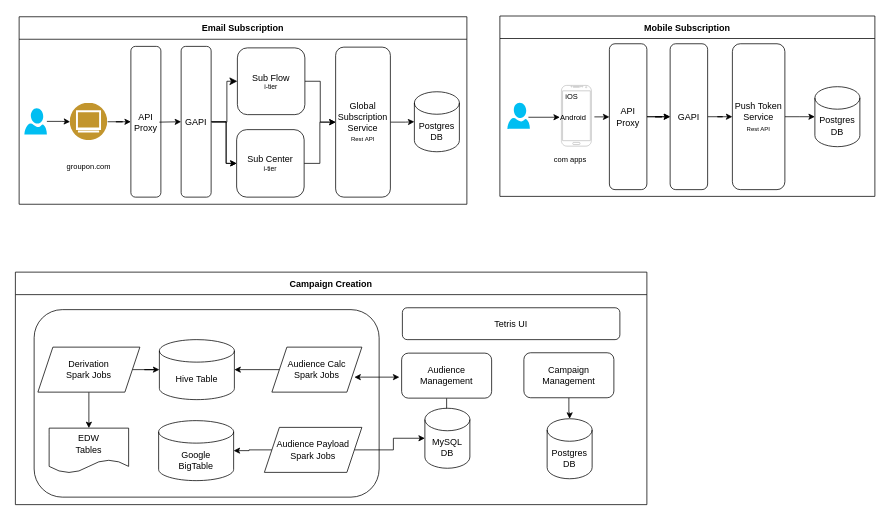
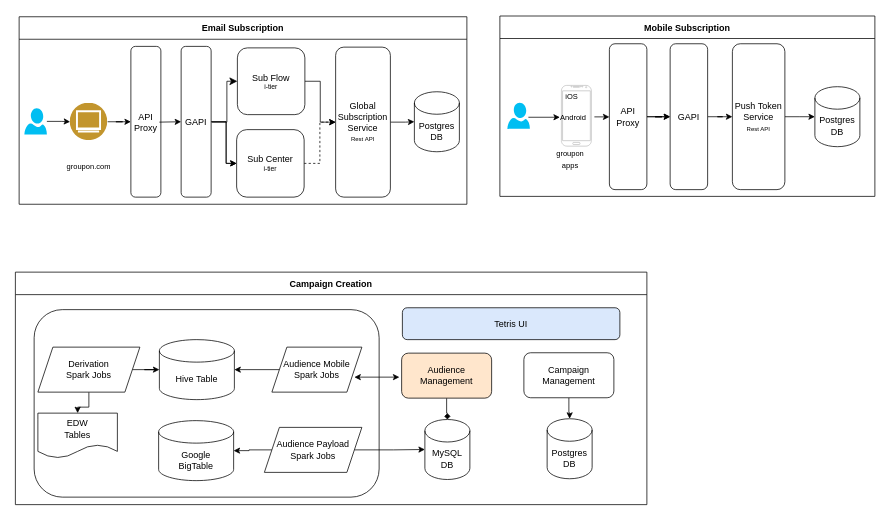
(320, 151) -> (320, 151)
(570, 159) -> (570, 159)
(511, 323) -> (511, 323)
(317, 369) -> (317, 369)
(447, 375) -> (447, 375)
(447, 438) -> (447, 449)
(89, 450) -> (78, 435)
